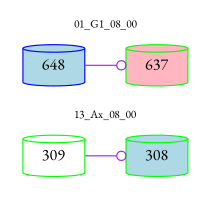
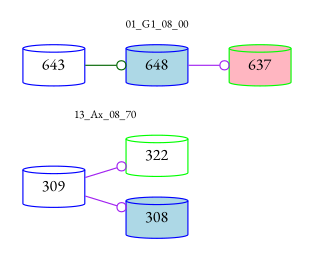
none -> (54, 65)
(105, 115) -> (105, 115)
(54, 156) -> (54, 187)
none -> (157, 156)
(157, 156) -> (157, 218)
